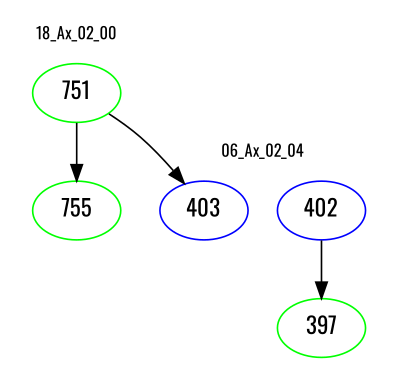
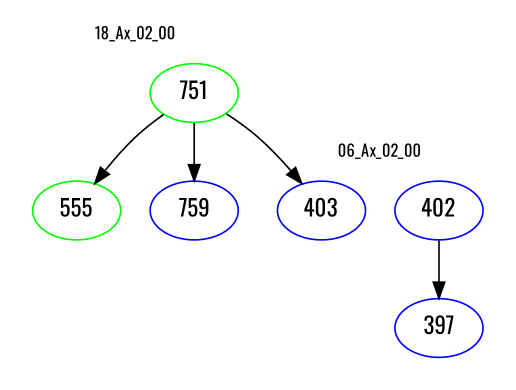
(263, 153) -> (380, 153)
(77, 211) -> (77, 211)
none -> (194, 211)
(321, 328) -> (439, 328)
